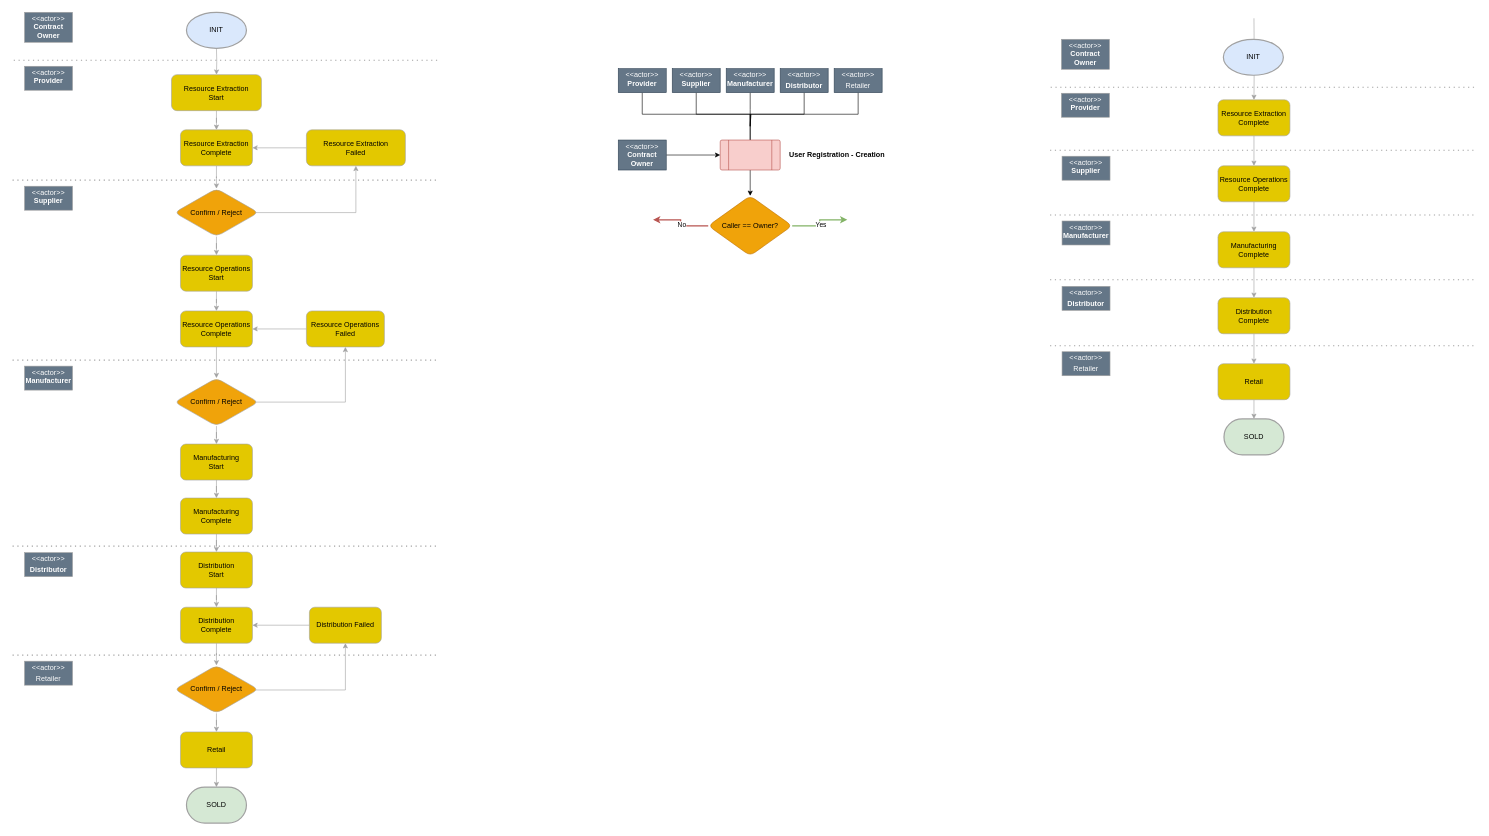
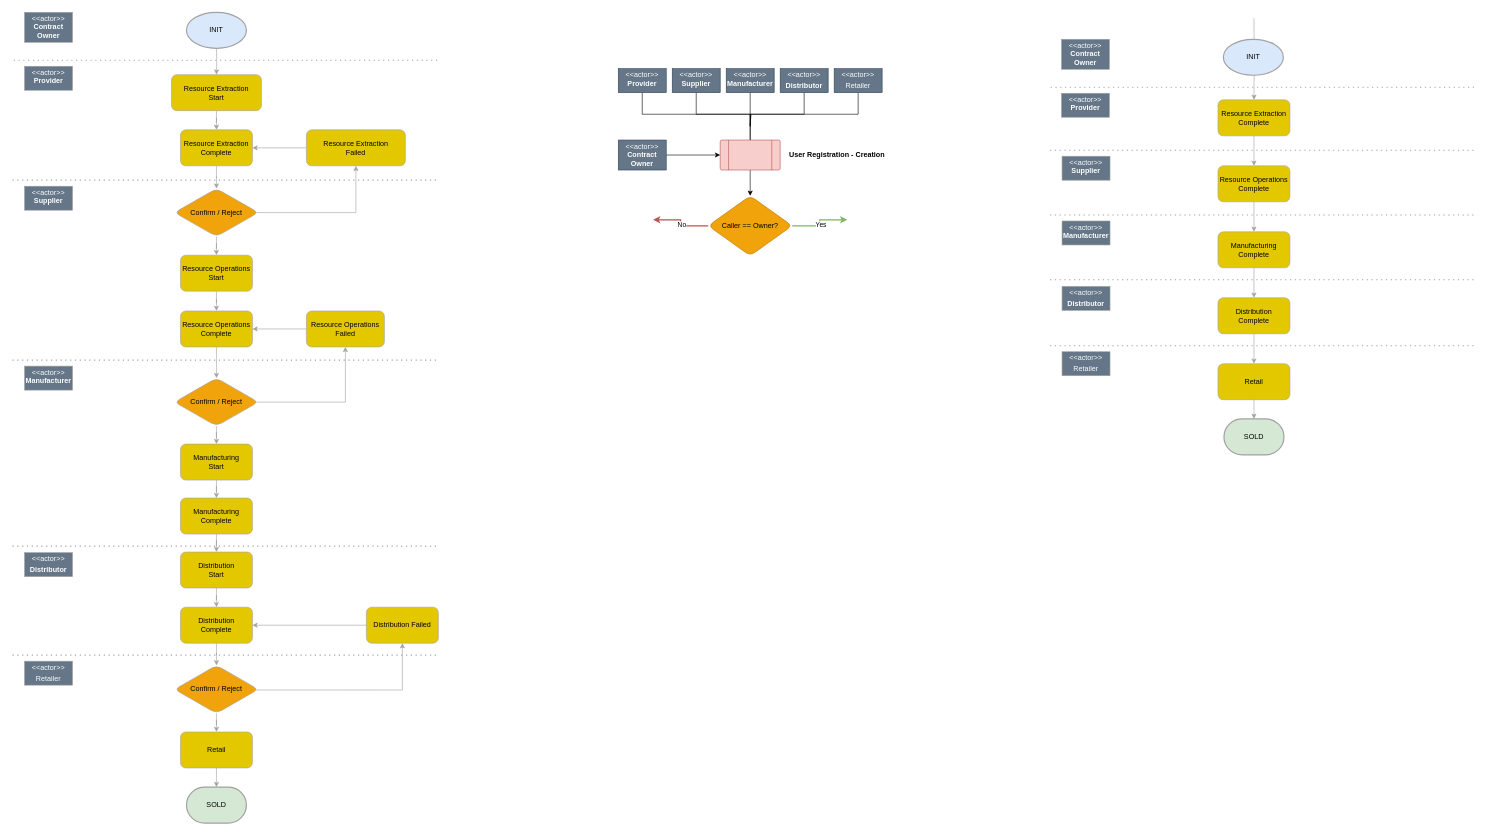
(345, 626) -> (402, 626)
